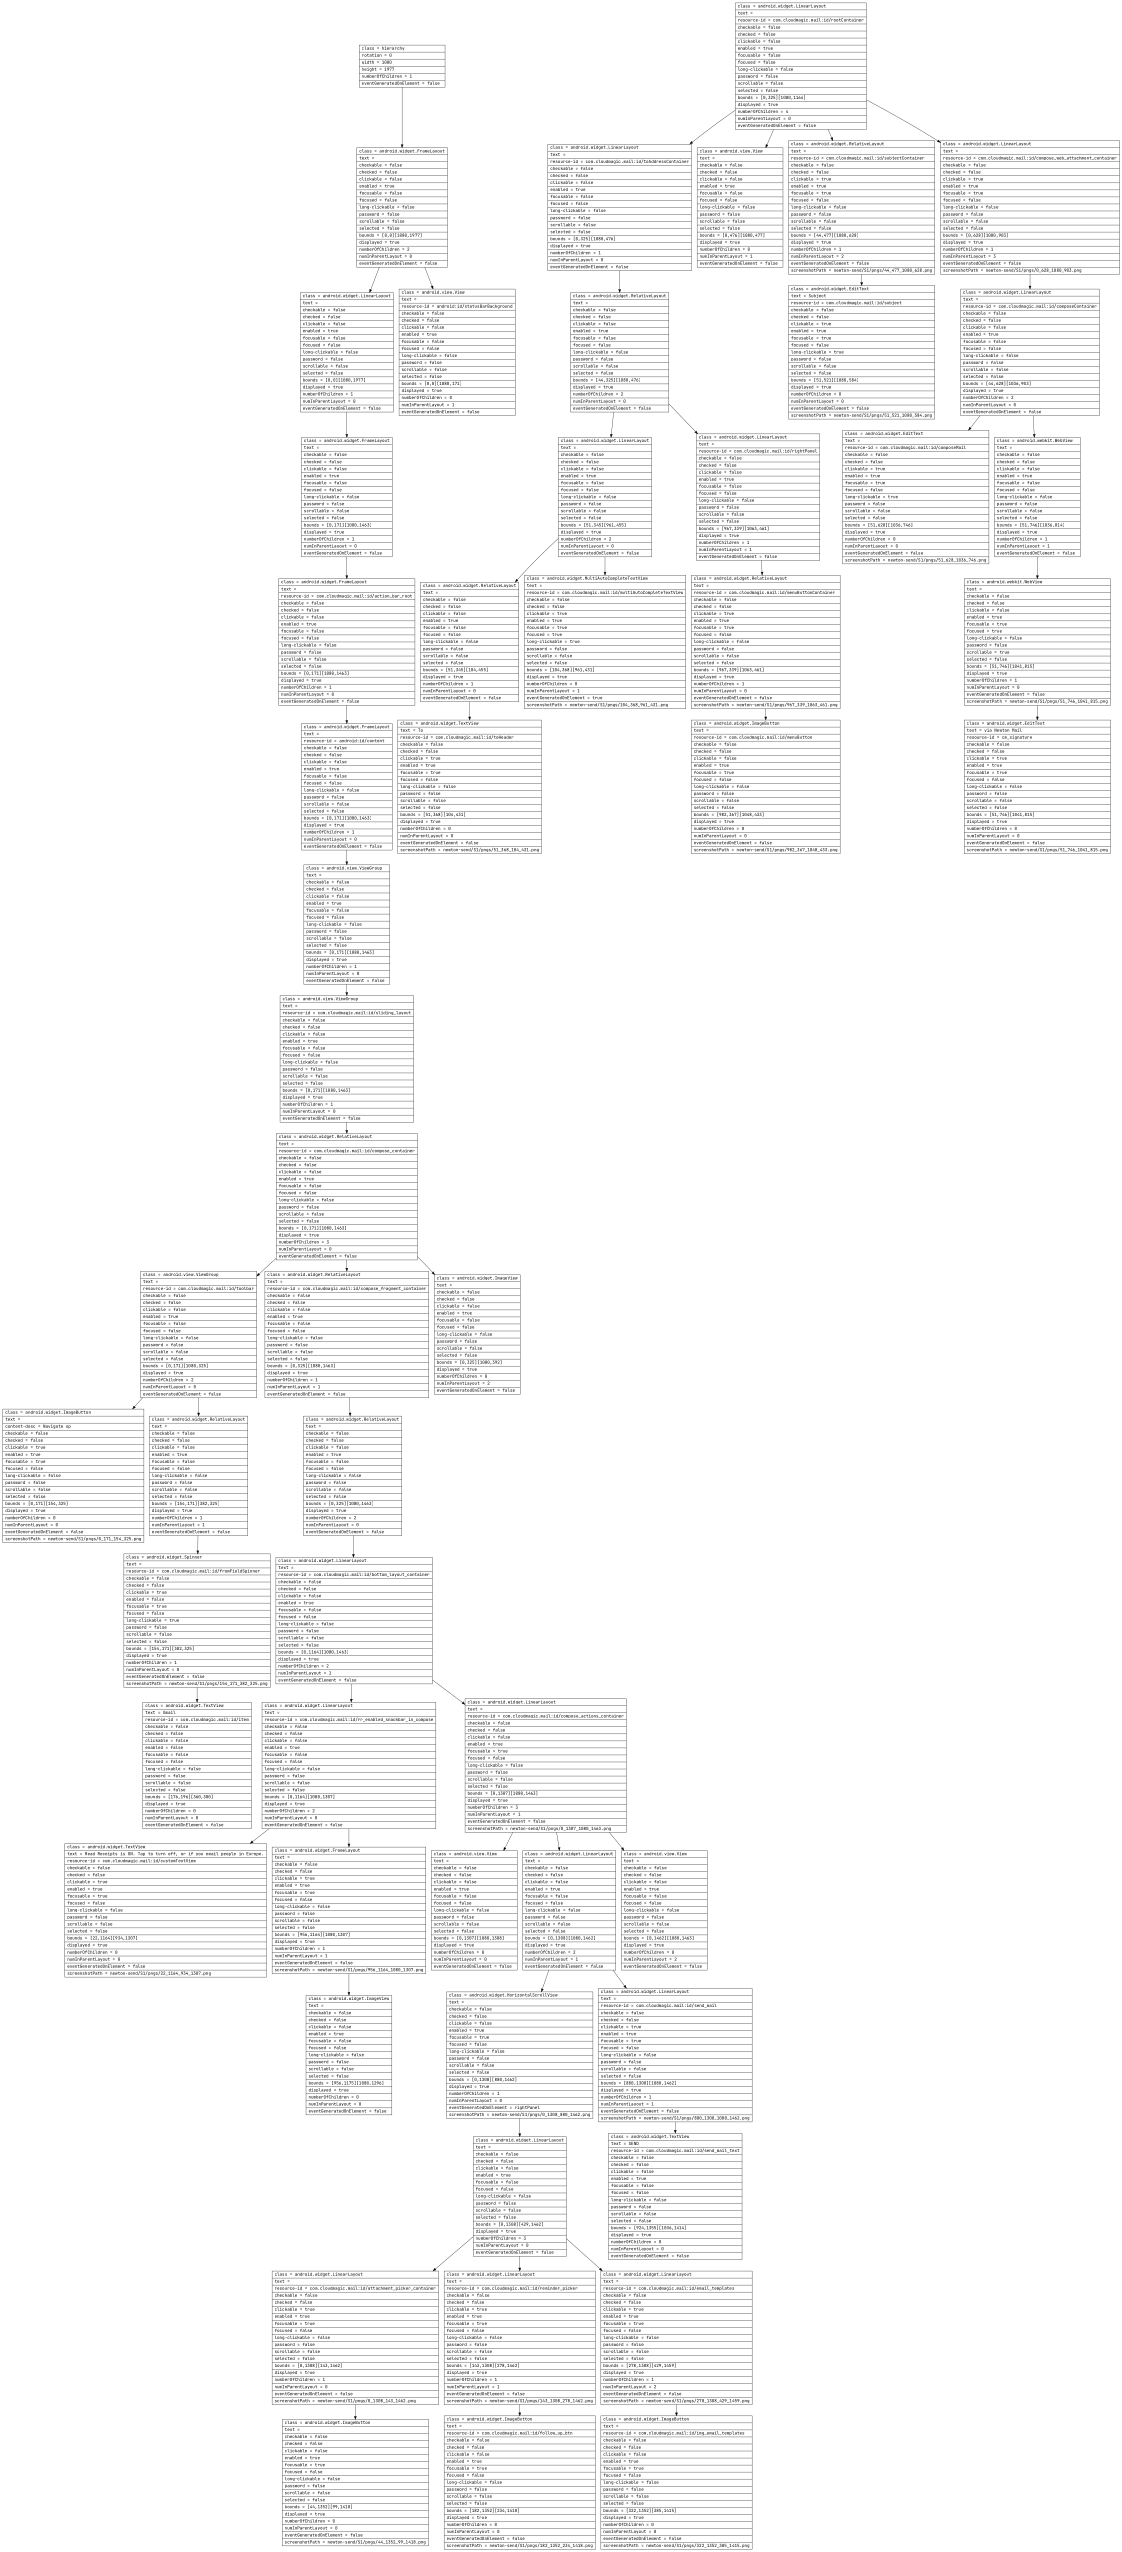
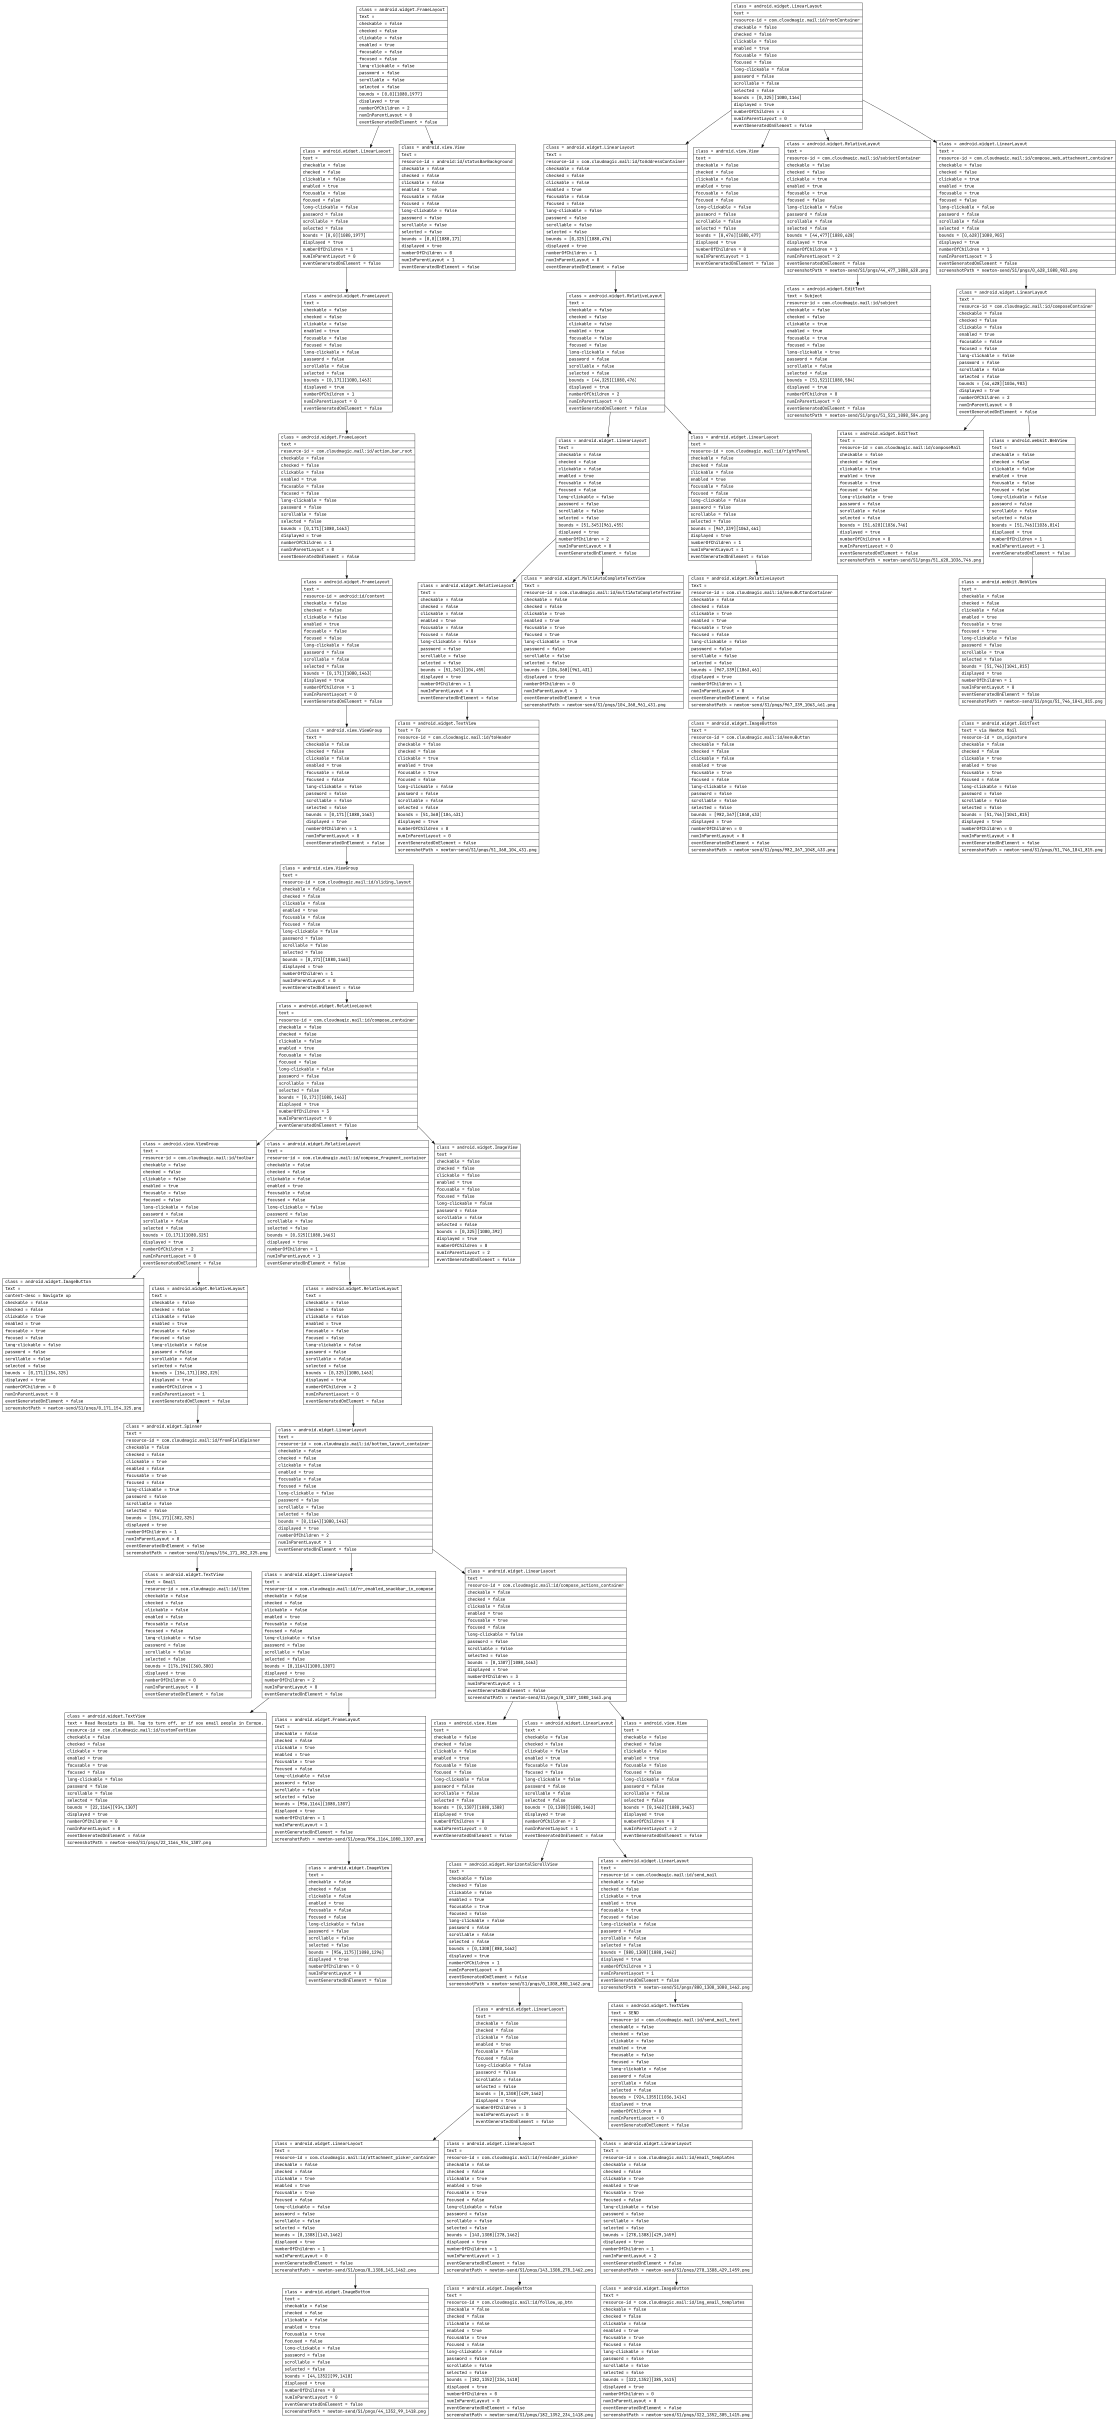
(402, 66) -> none
(496, 2108) -> (490, 1977)
